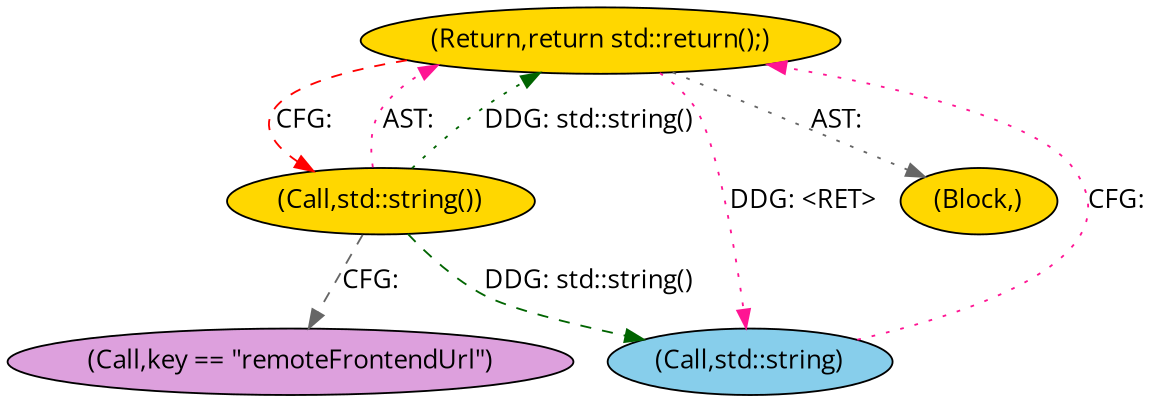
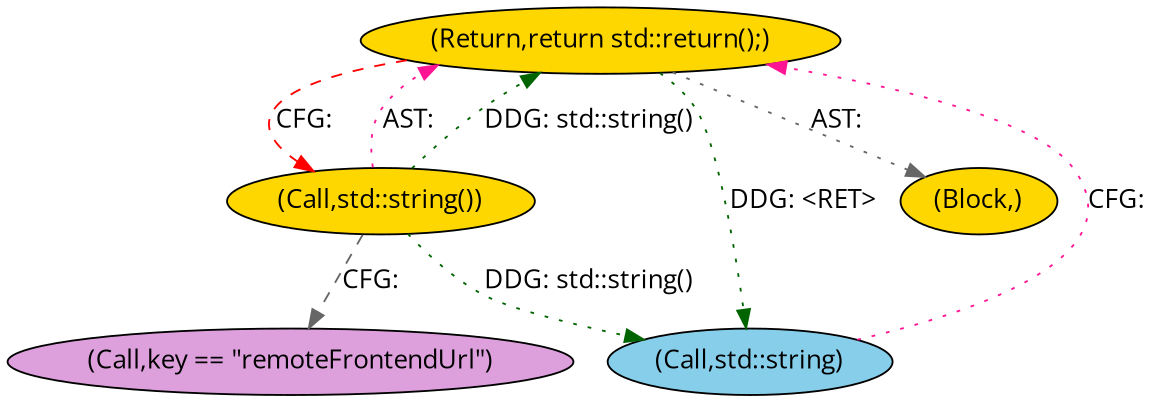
(721, 183) -> (721, 183)
(507, 305) -> (507, 305)
